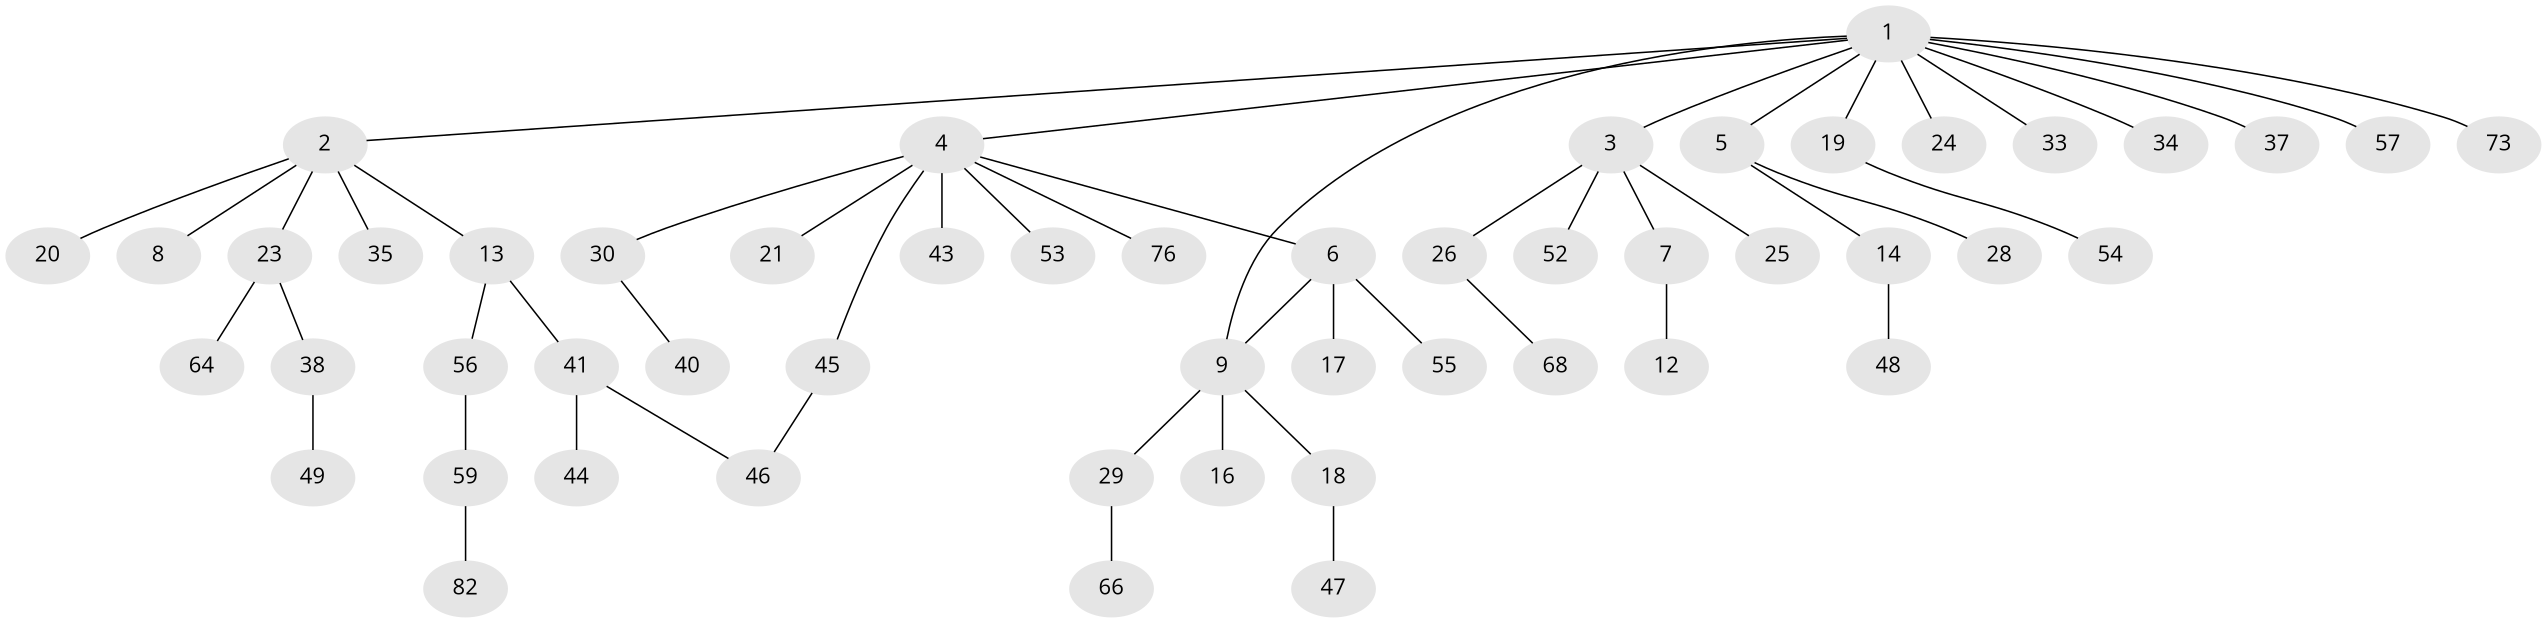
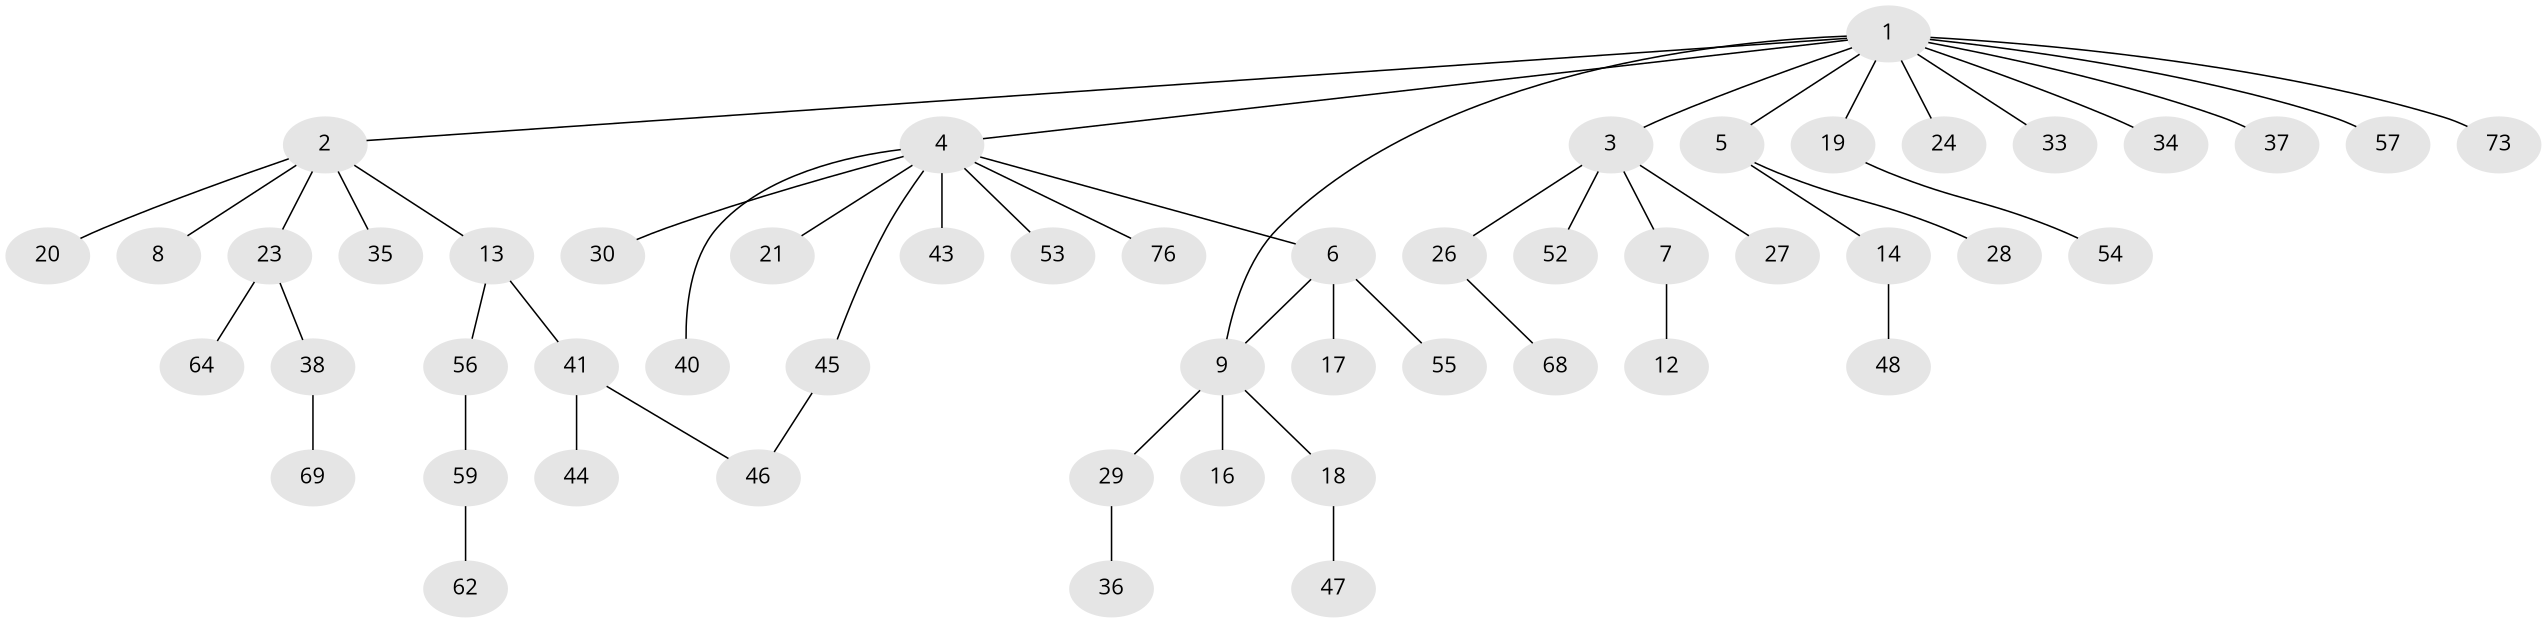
(1778, 256) -> (1778, 256)
(645, 311) -> (725, 220)
(313, 478) -> (313, 478)
(466, 589) -> (466, 589)
(1112, 589) -> (1112, 589)
